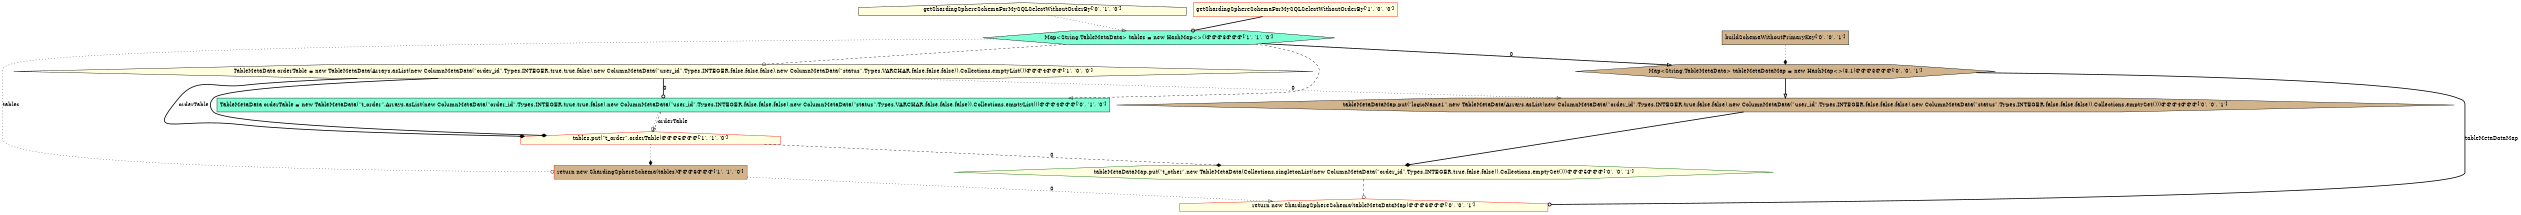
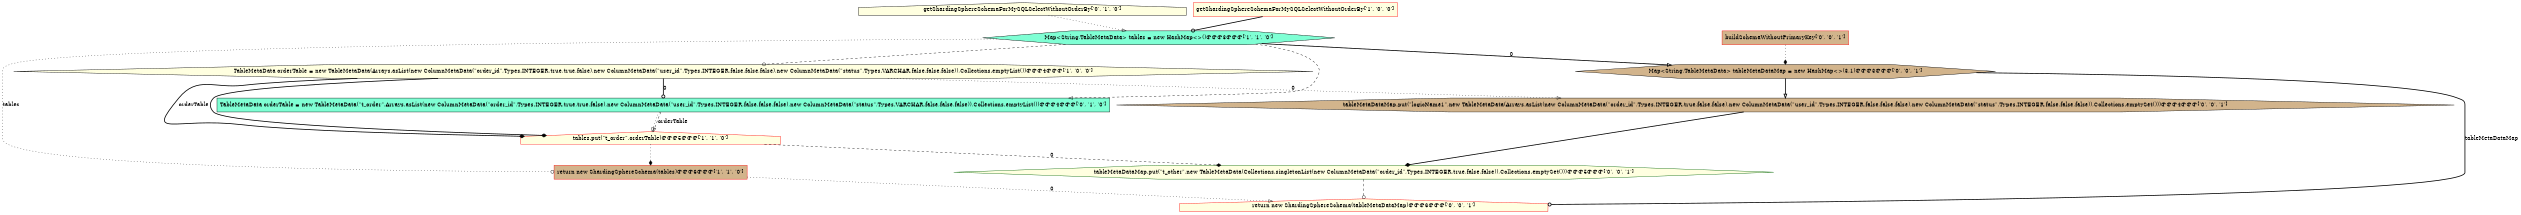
(1785, 38) -> (1785, 38)
